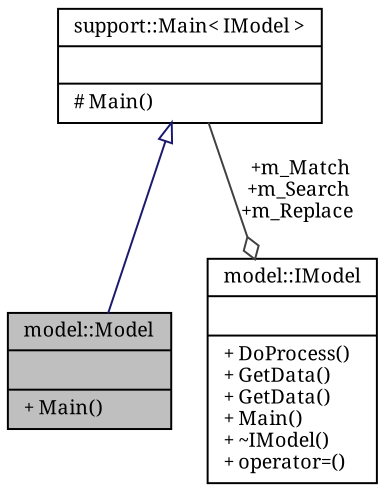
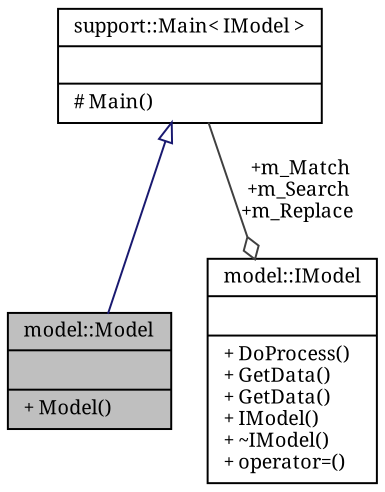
(64, 408) -> (69, 408)
(264, 419) -> (272, 419)
